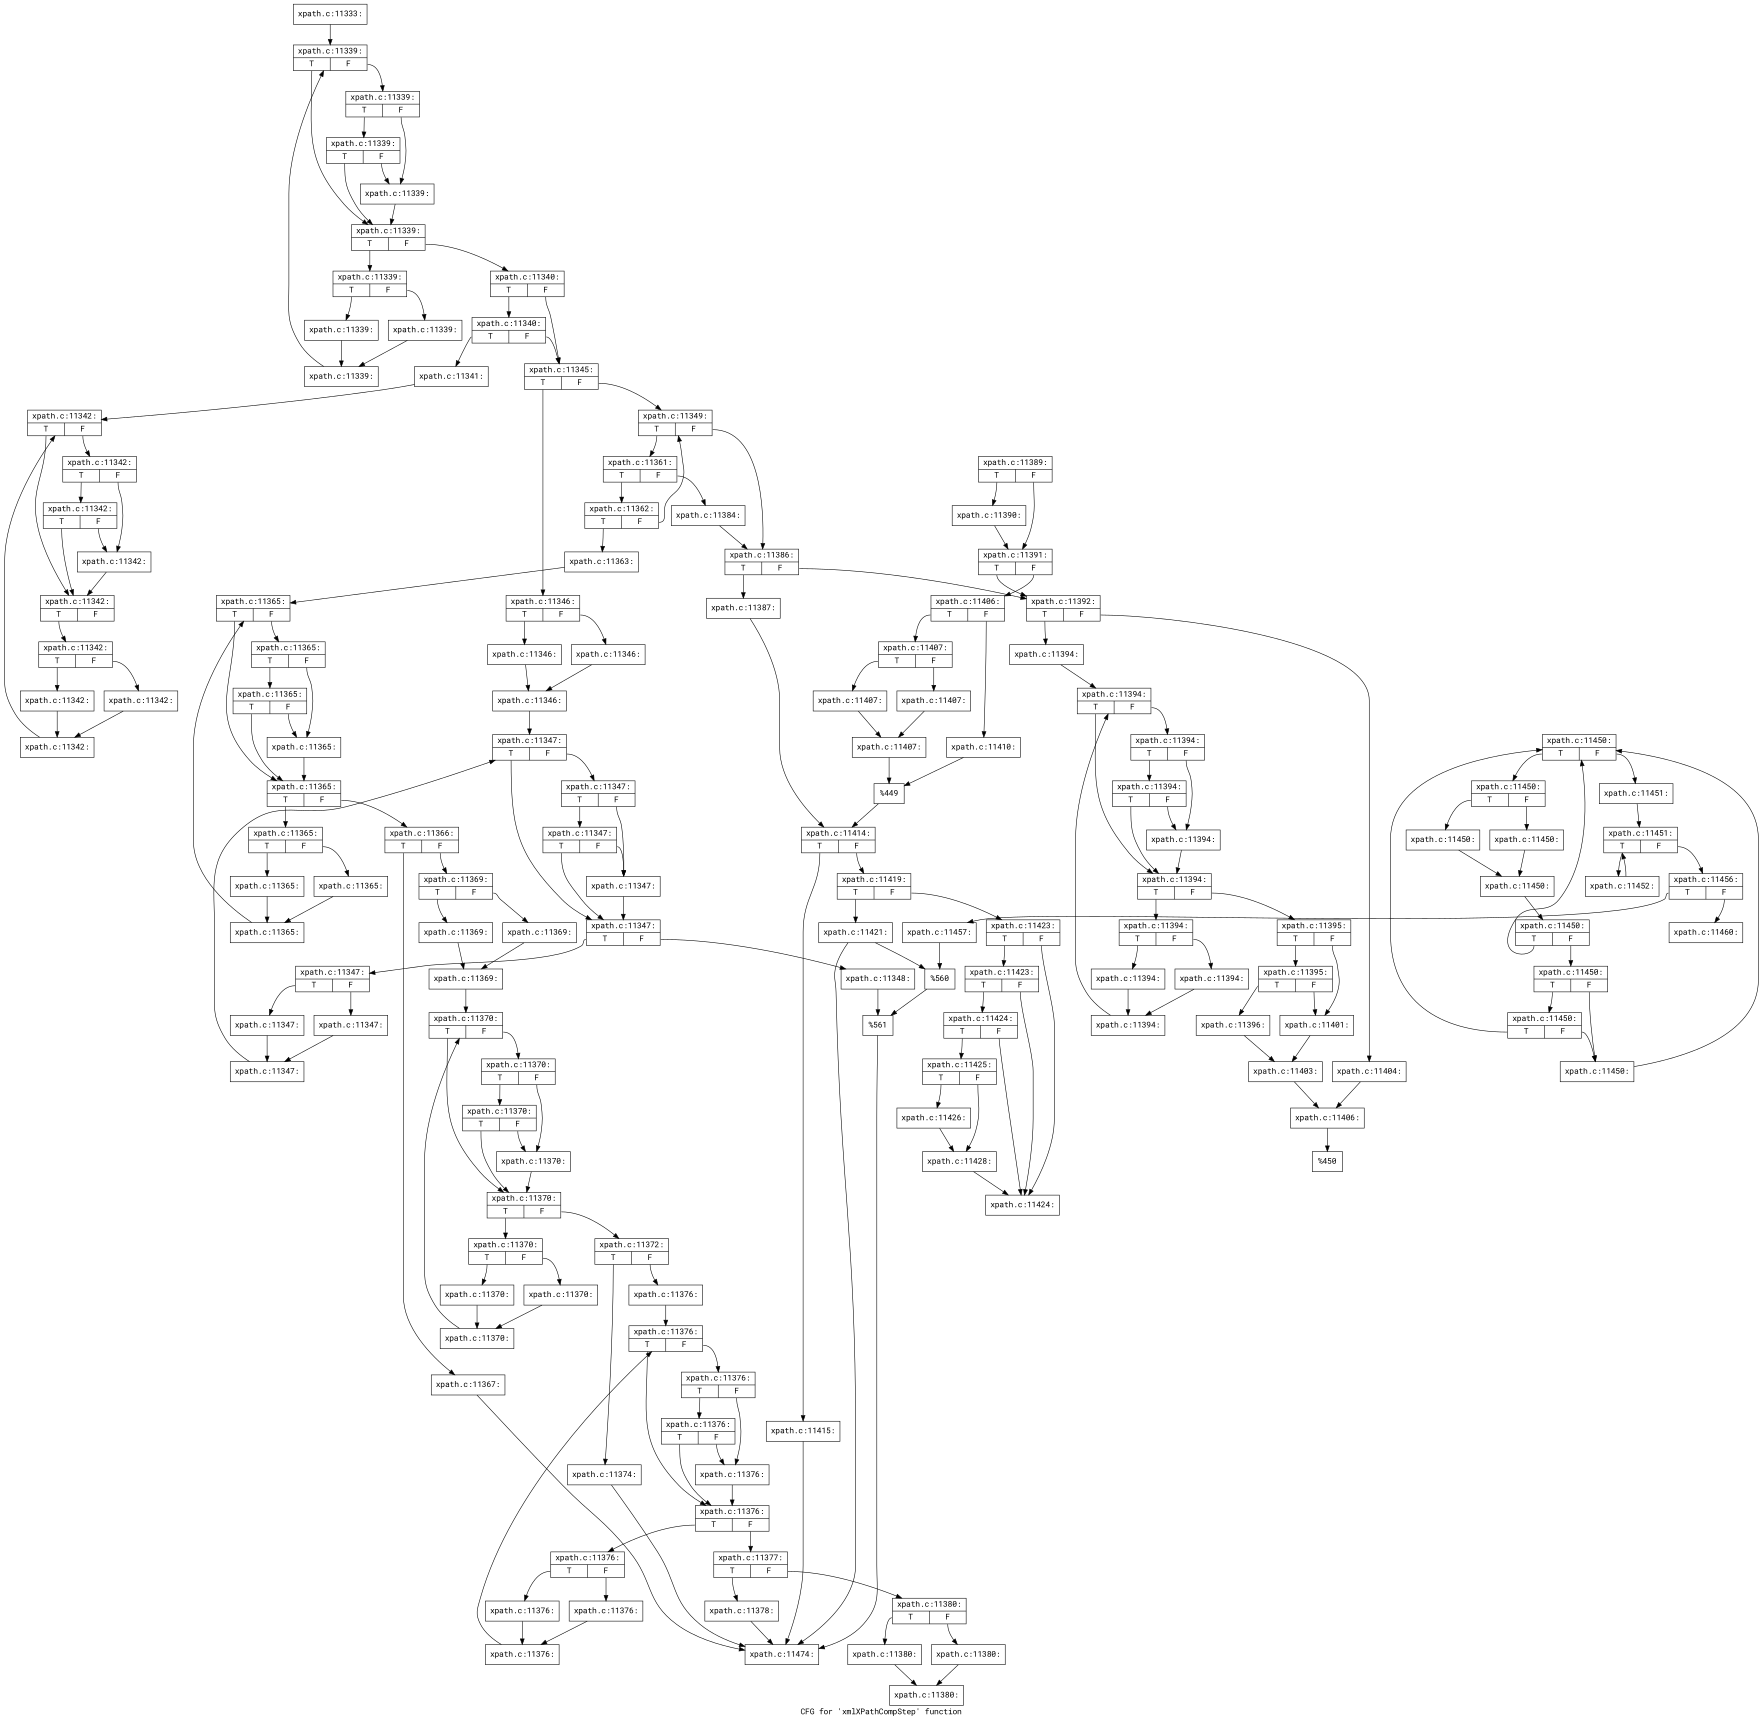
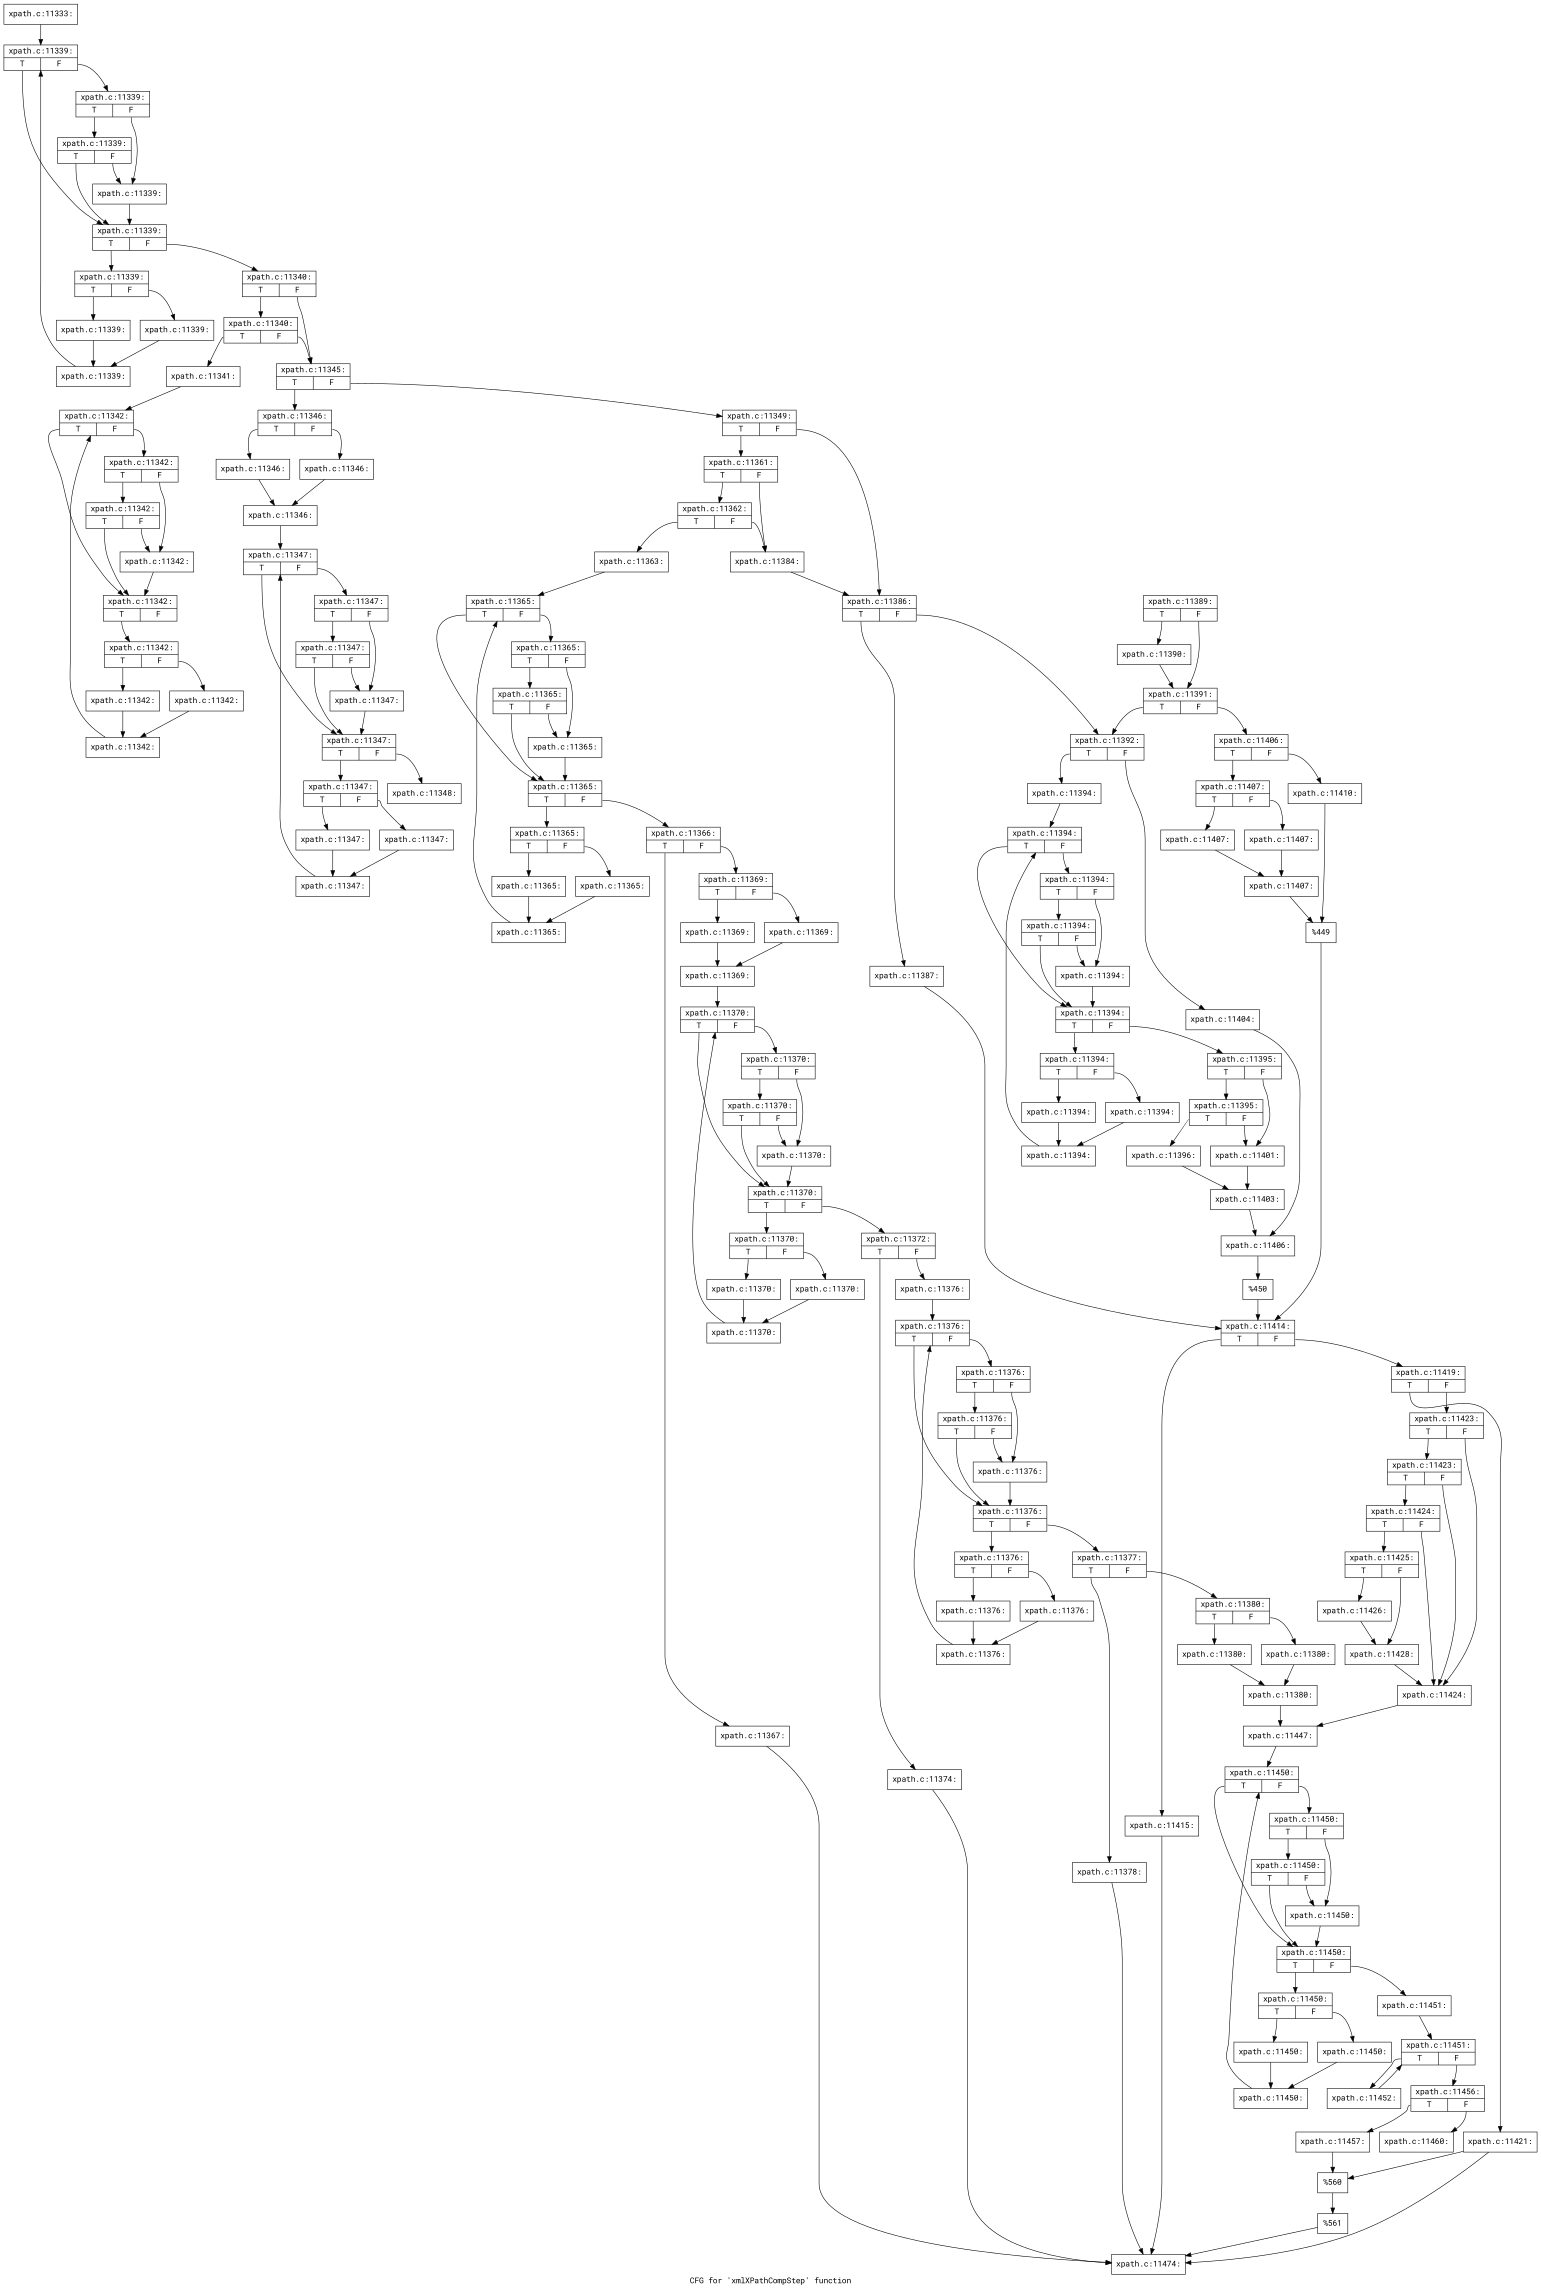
(680, 486) -> (759, 530)
(878, 999) -> none
none -> (1258, 1307)
none -> (1280, 1736)
